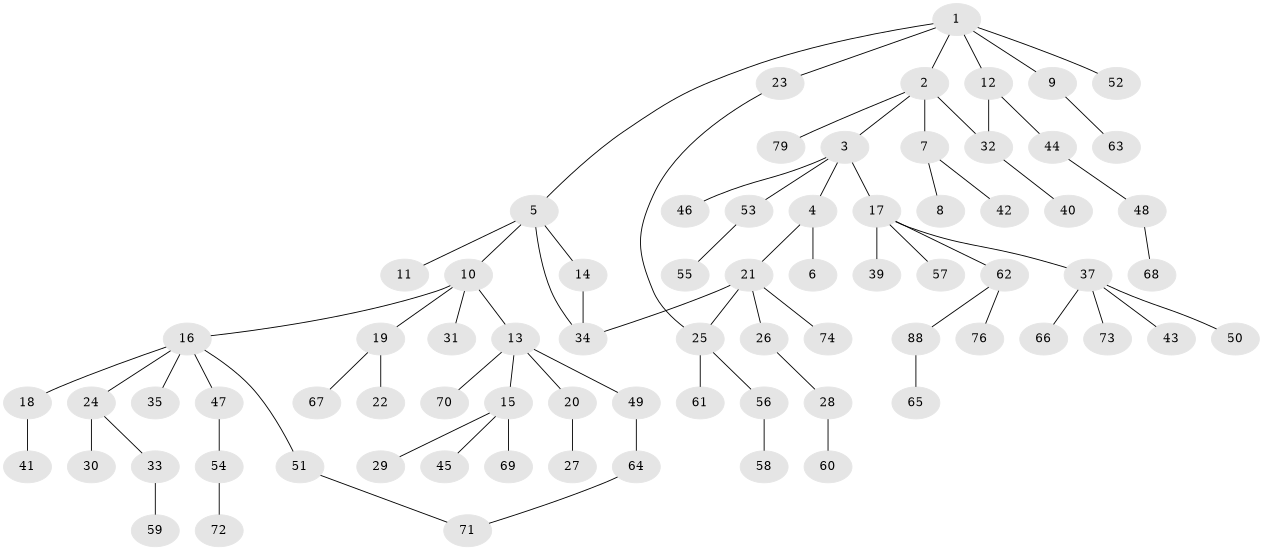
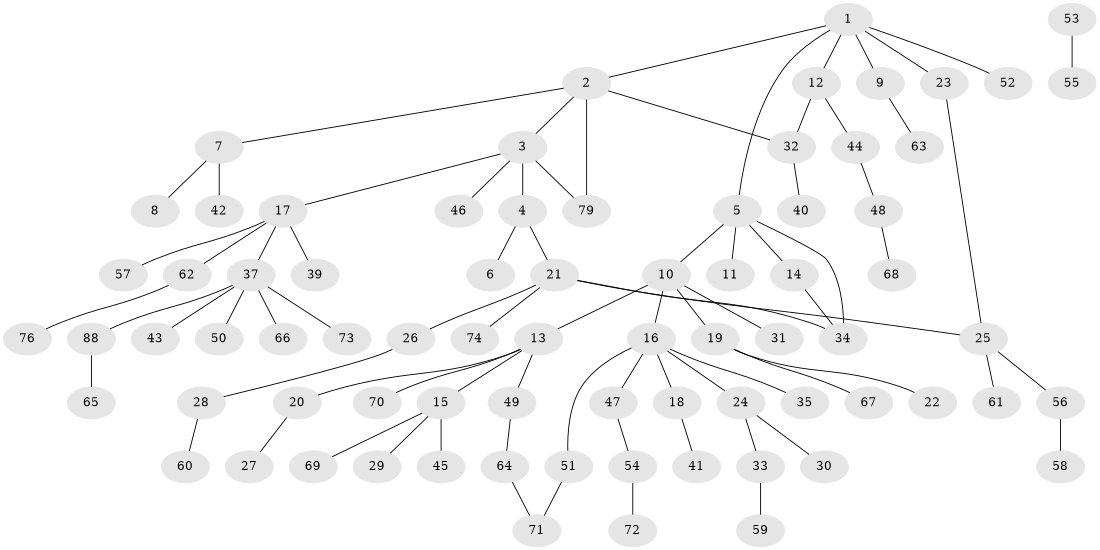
(797, 179) -> (555, 179)
(960, 307) -> (171, 307)
